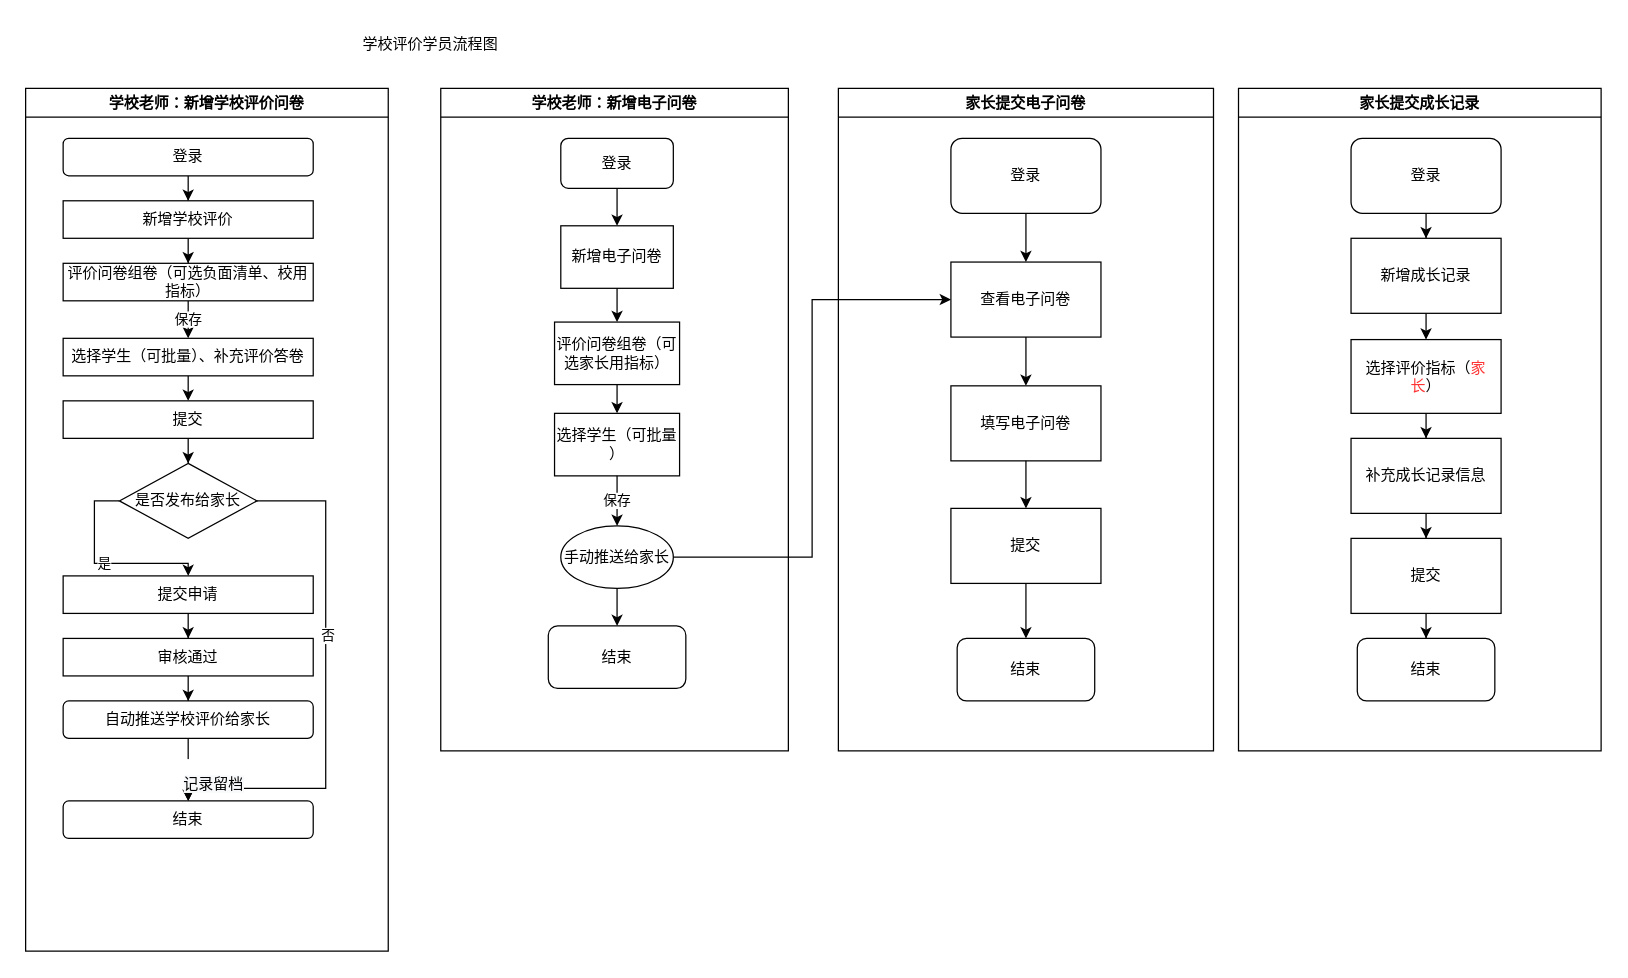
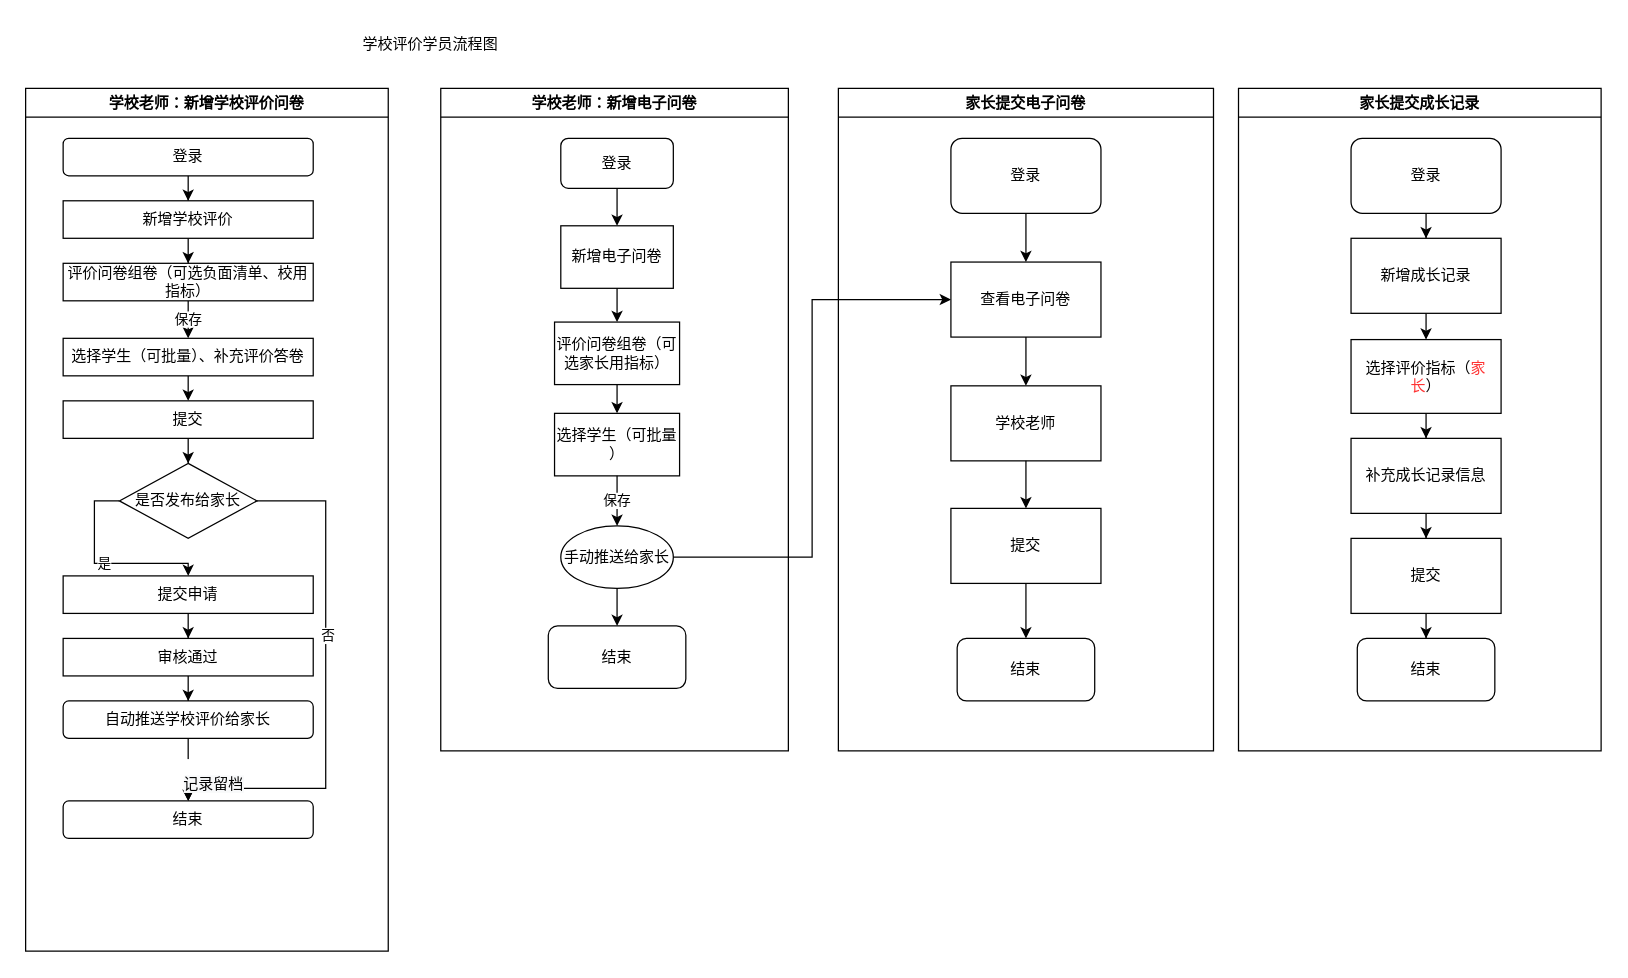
(1026, 423) -> (1026, 423)
